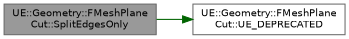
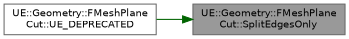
(169, 19) -> (169, 19)
